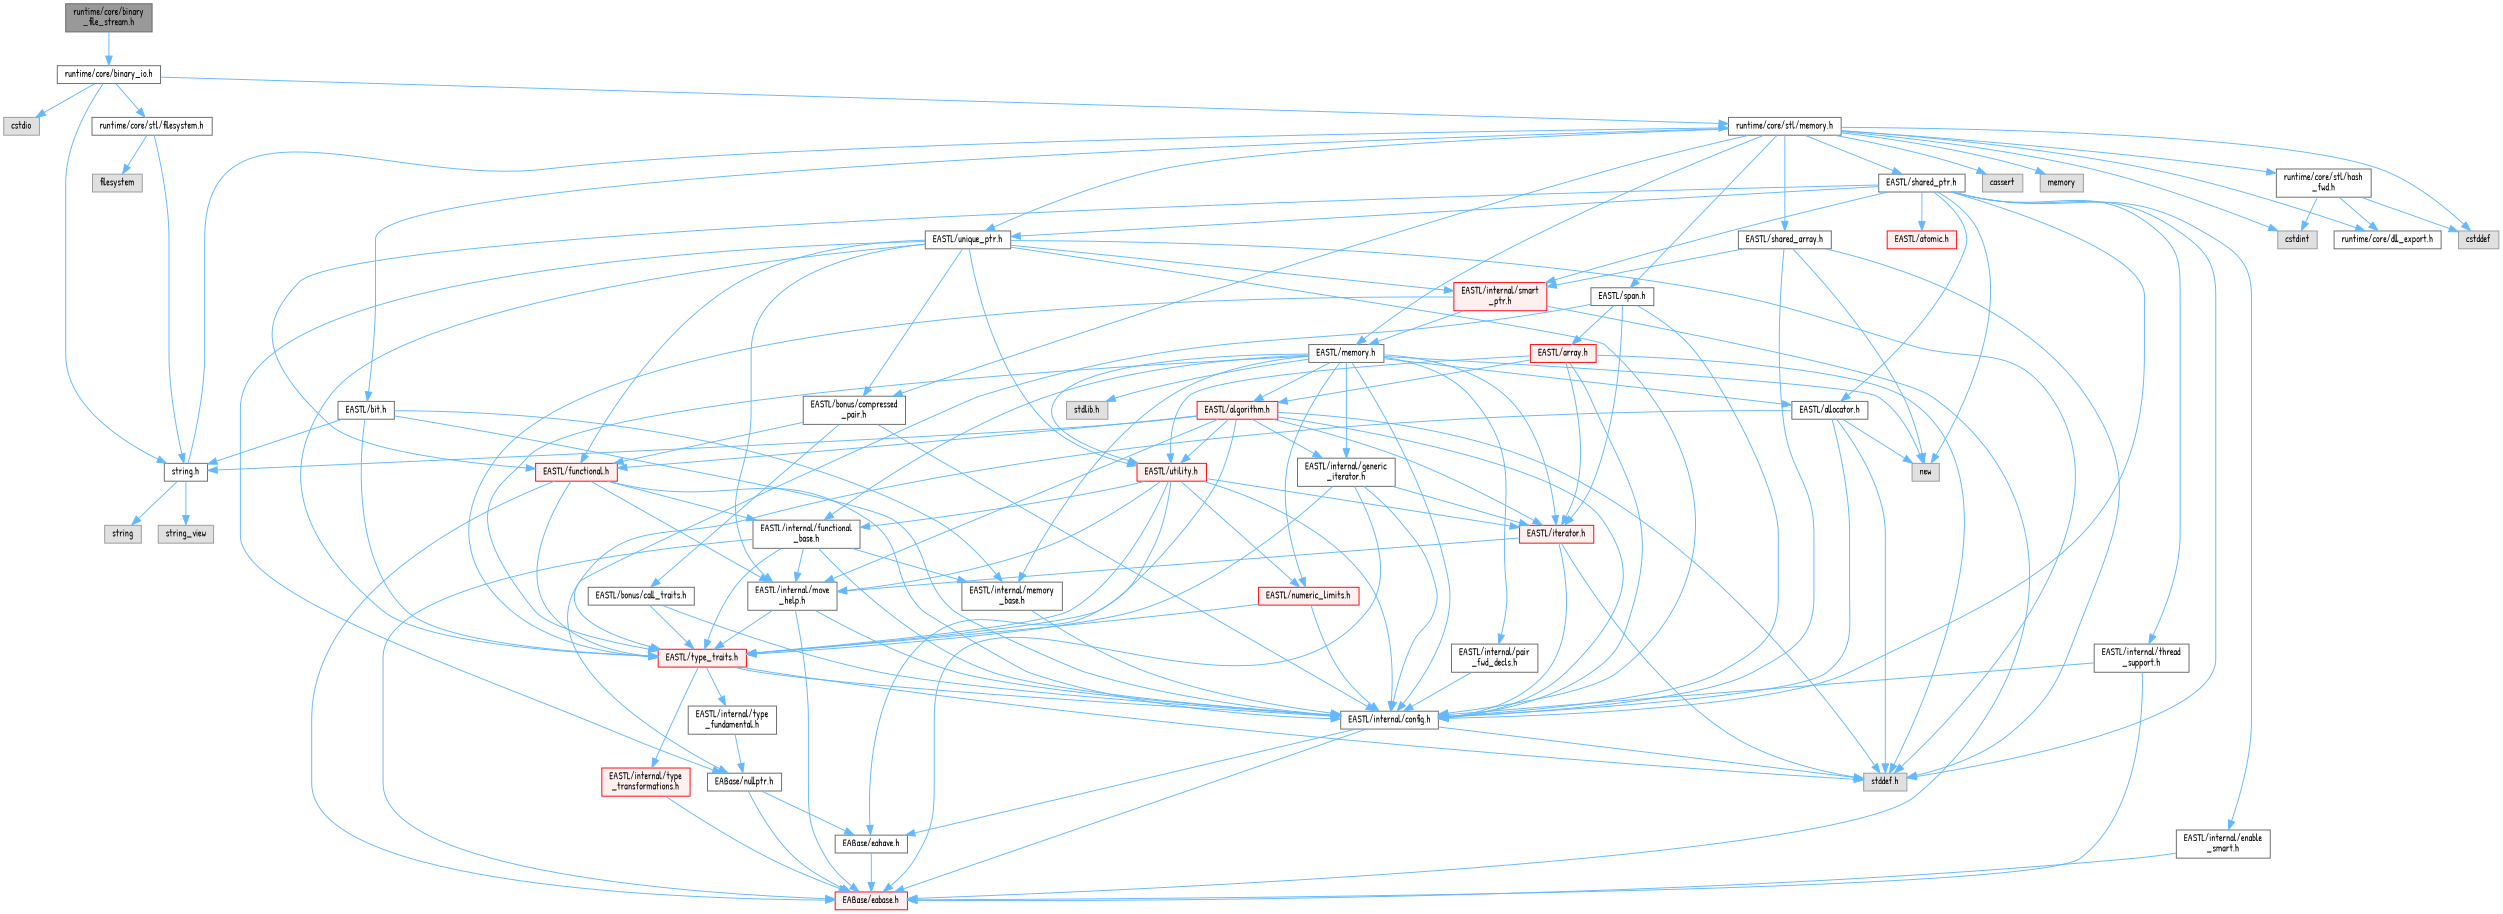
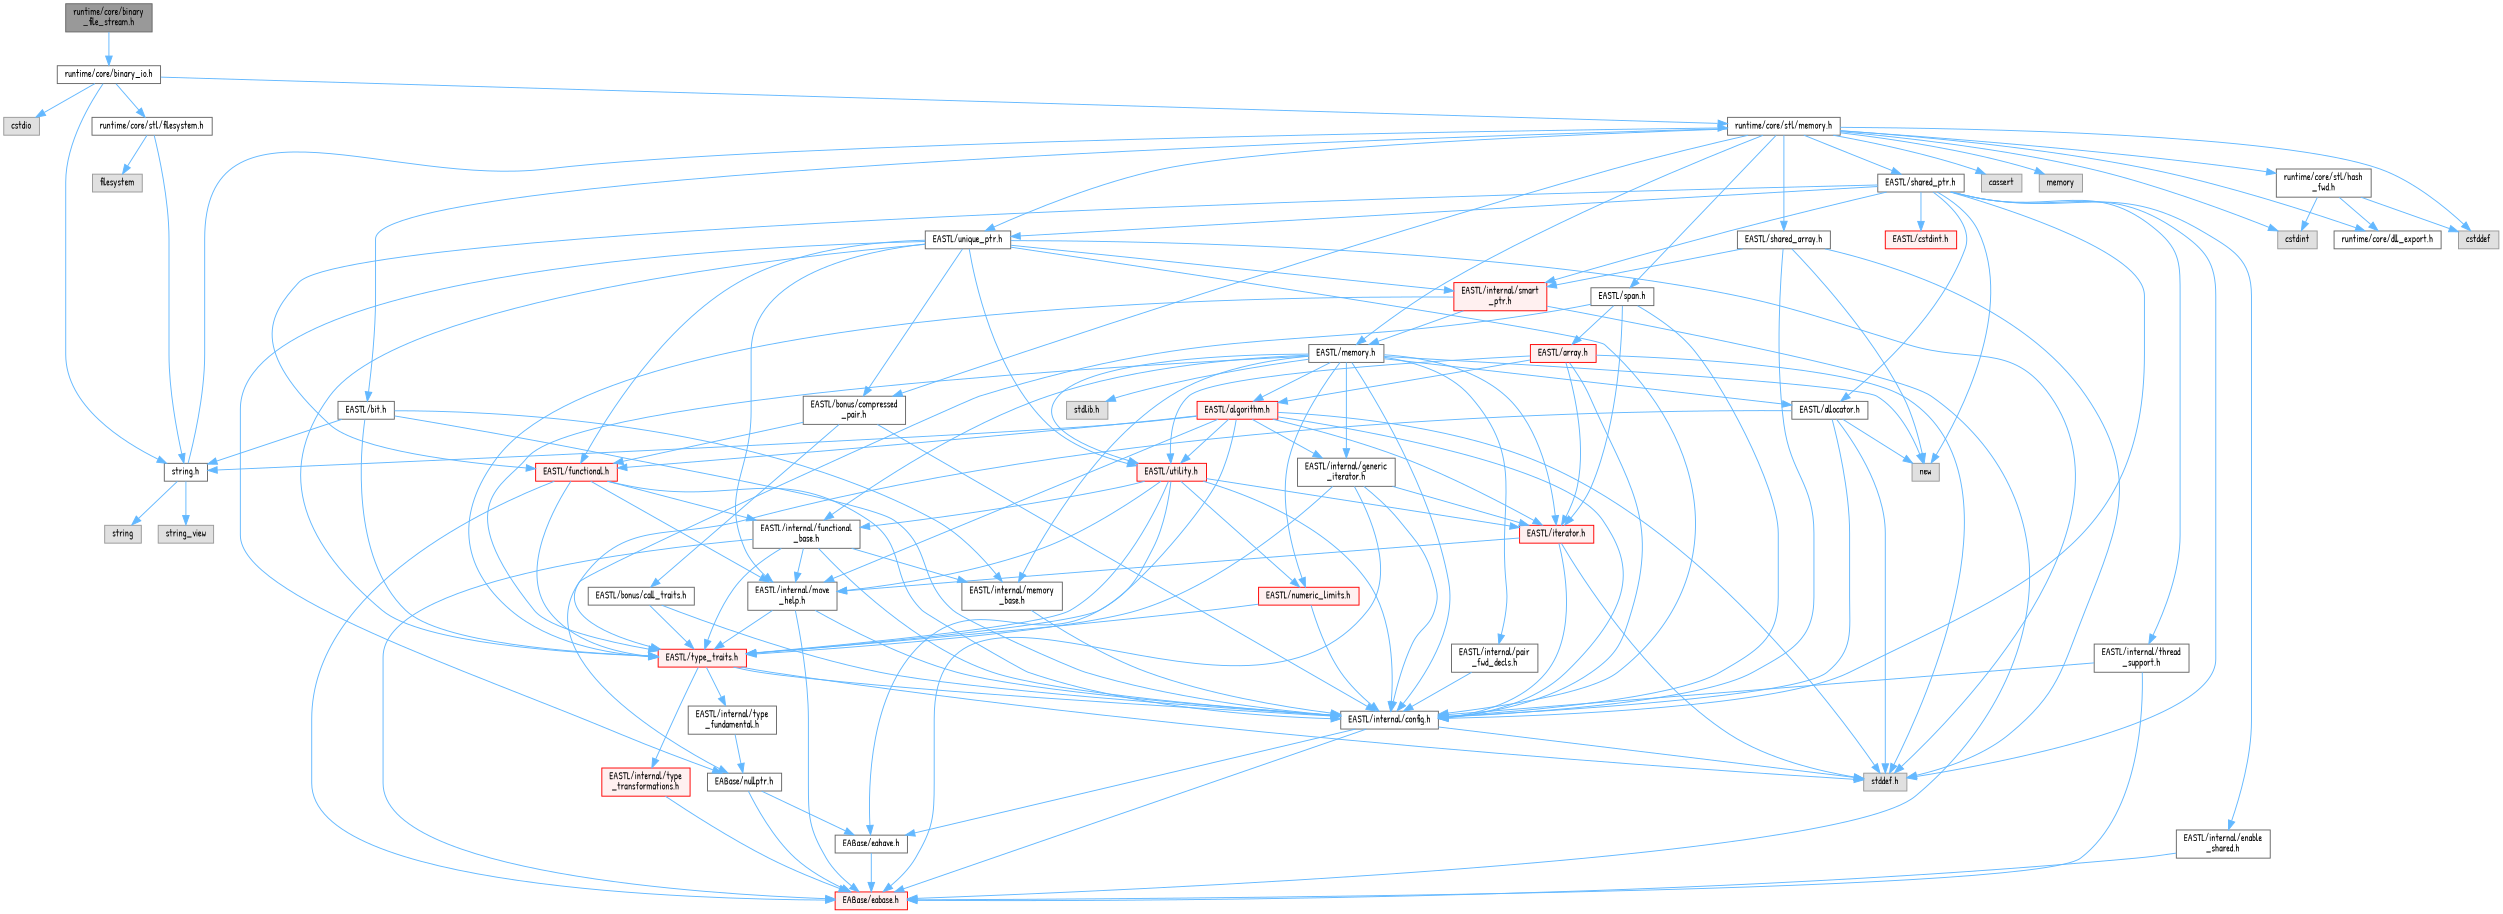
(1922, 240) -> (1921, 240)
(2223, 844) -> (2223, 844)
